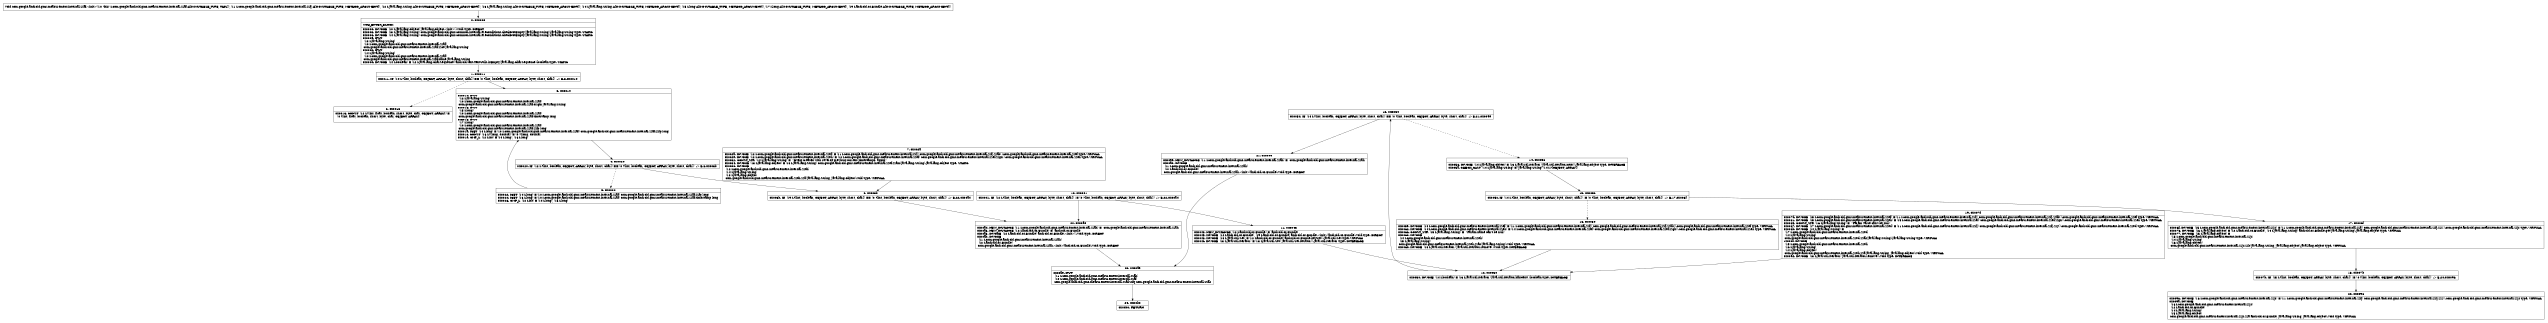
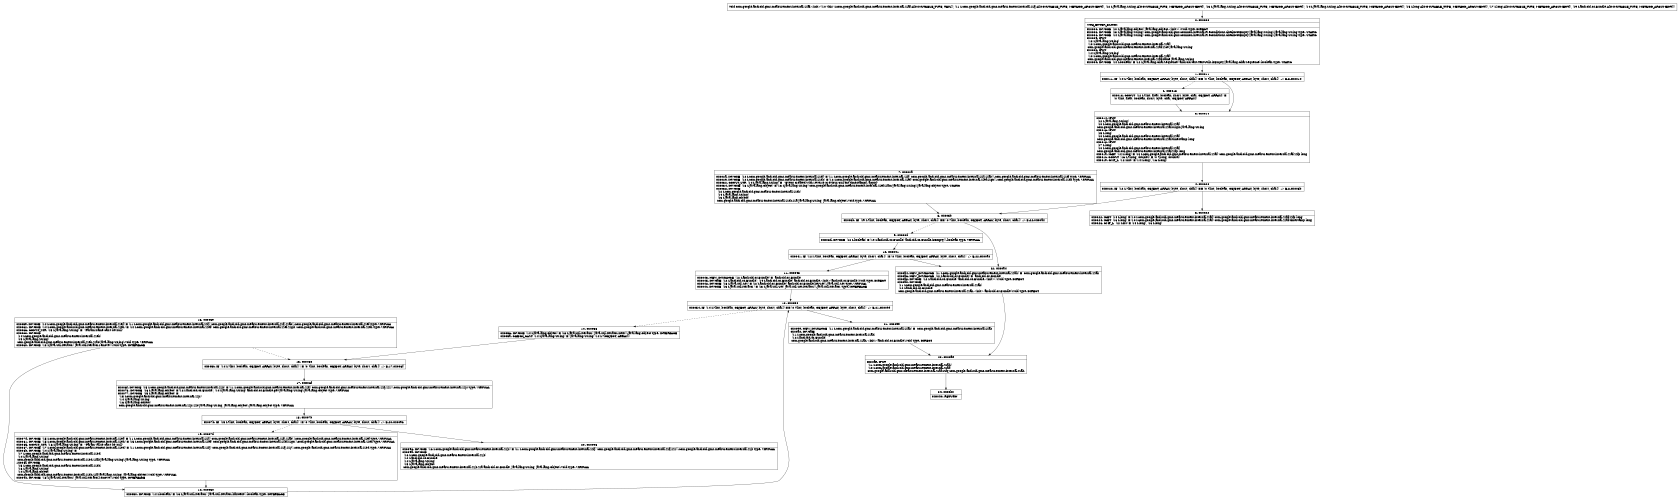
(507, 169) -> (1178, 107)
(614, 177) -> (1202, 200)
(1587, 209) -> (271, 354)
none -> (901, 238)
(1389, 259) -> (791, 294)
none -> (283, 428)
